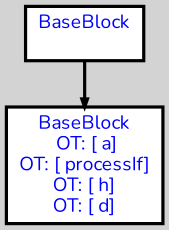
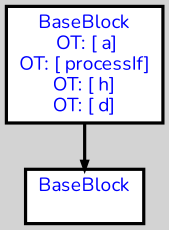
(85, 80) -> (85, 142)
